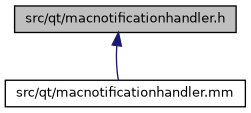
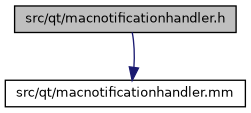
(117, 63) -> (134, 50)
